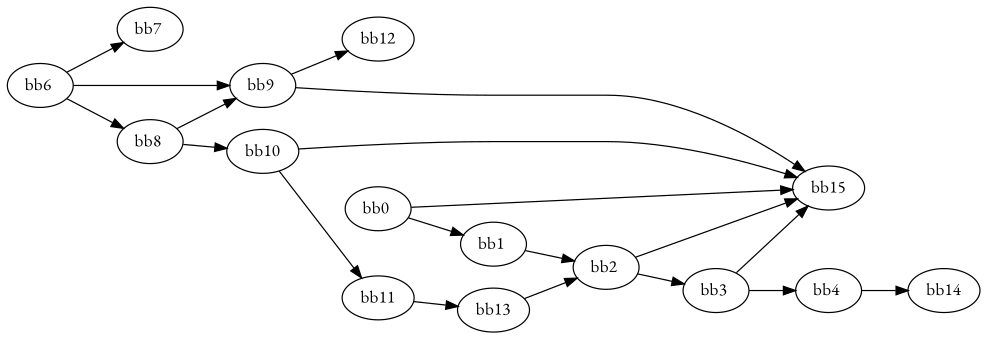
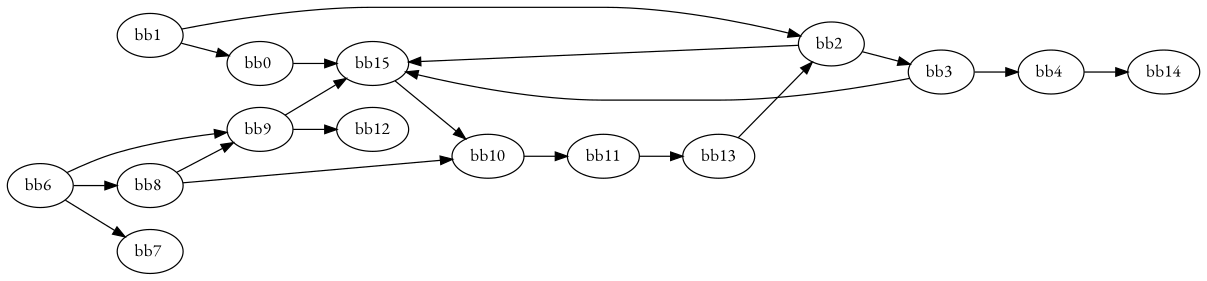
(543, 142) -> (426, 106)
(430, 225) -> (199, 48)
